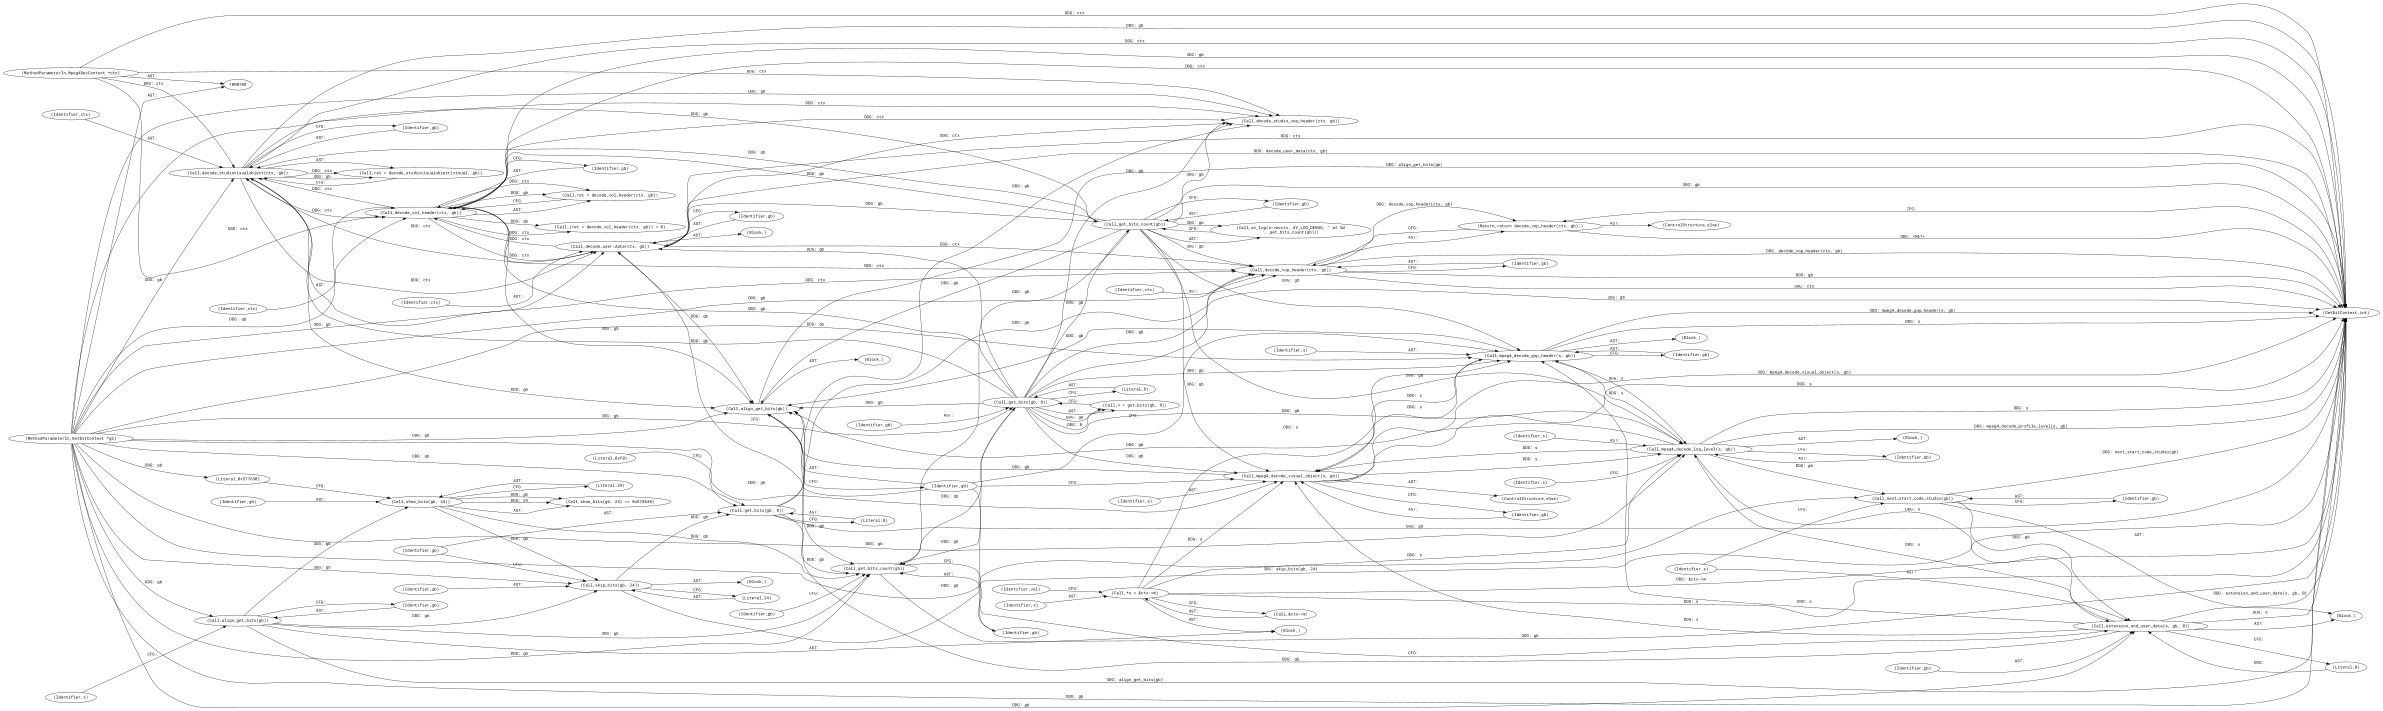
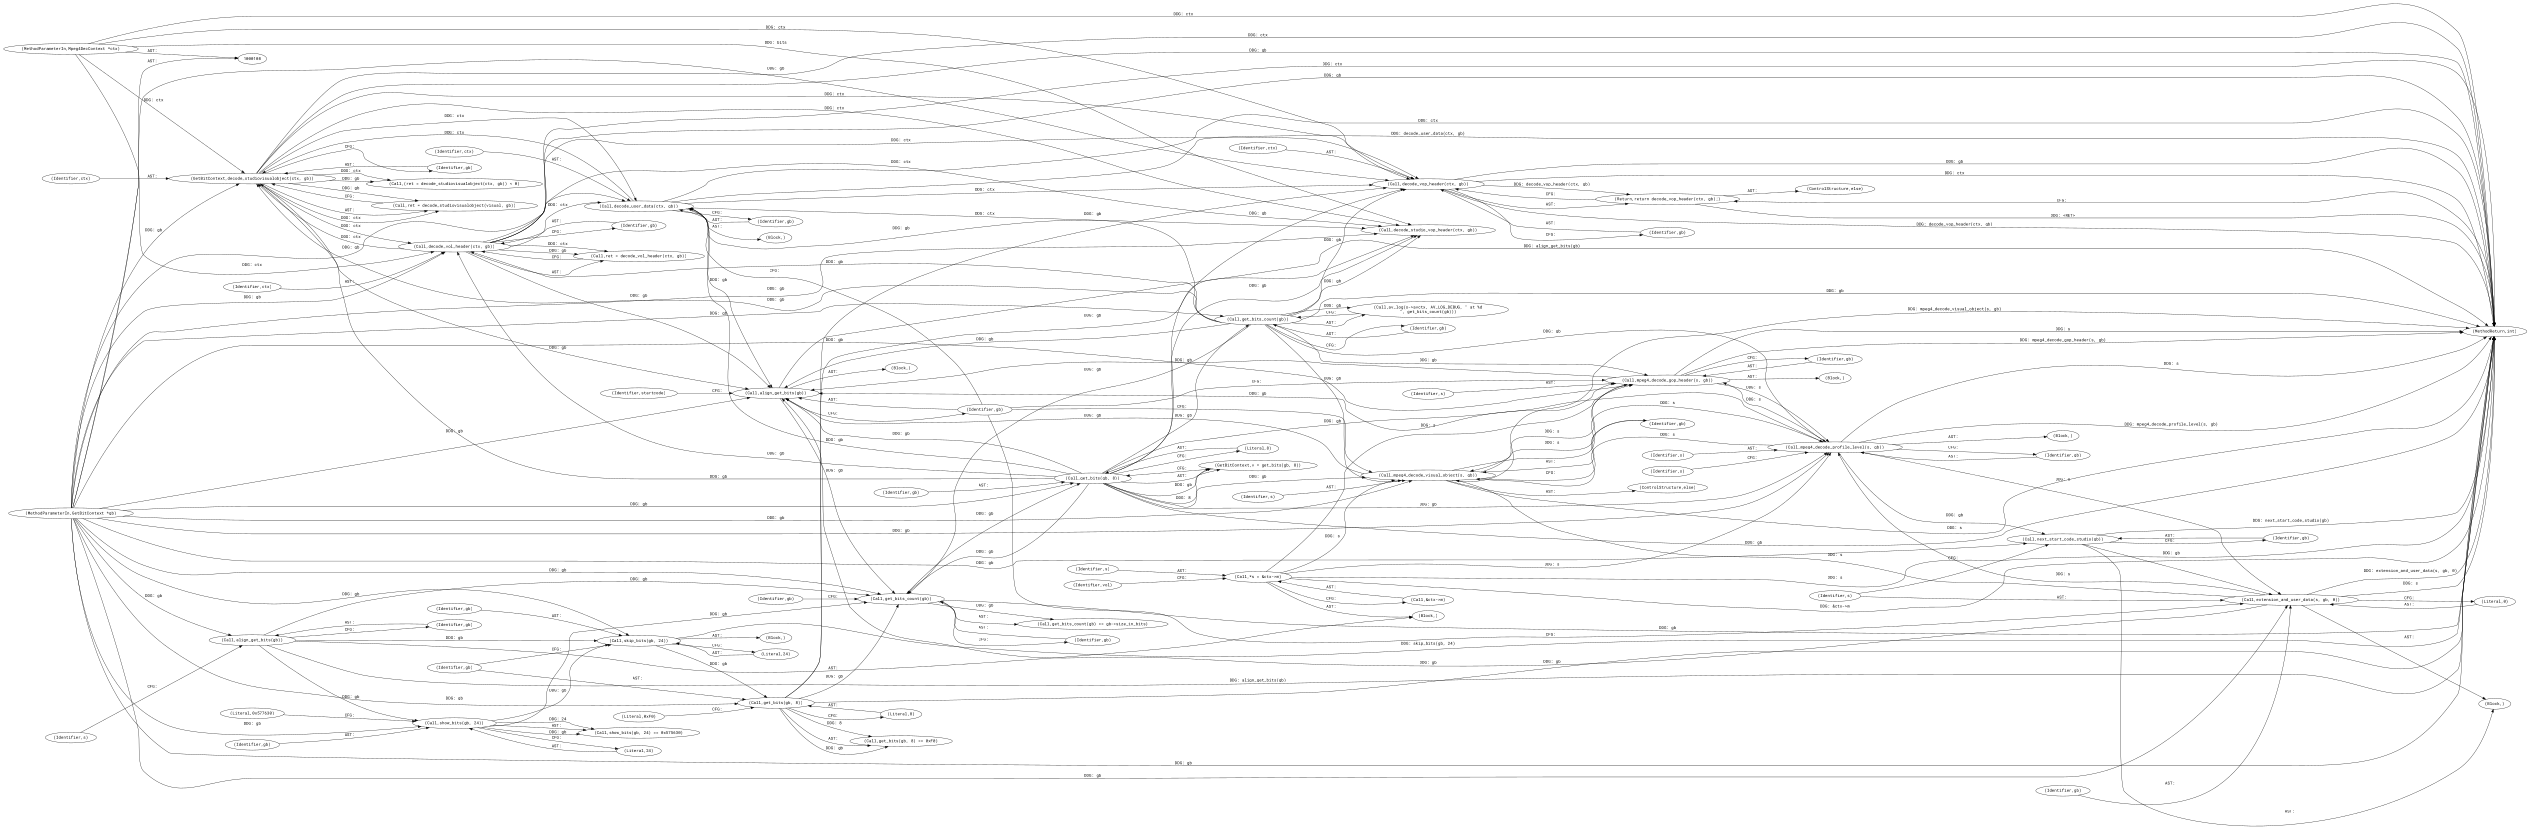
none -> (768, 30)
(757, 71) -> (776, 43)
(238, 173) -> (252, 179)
none -> (454, 184)
(610, 227) -> none
(495, 238) -> none
(2346, 313) -> (2495, 331)
none -> (639, 393)
(1135, 405) -> (1258, 466)
(1691, 449) -> (1835, 447)
(142, 467) -> (173, 727)
(1724, 601) -> none
none -> (1093, 624)
(2260, 663) -> (2411, 605)
none -> (901, 741)
